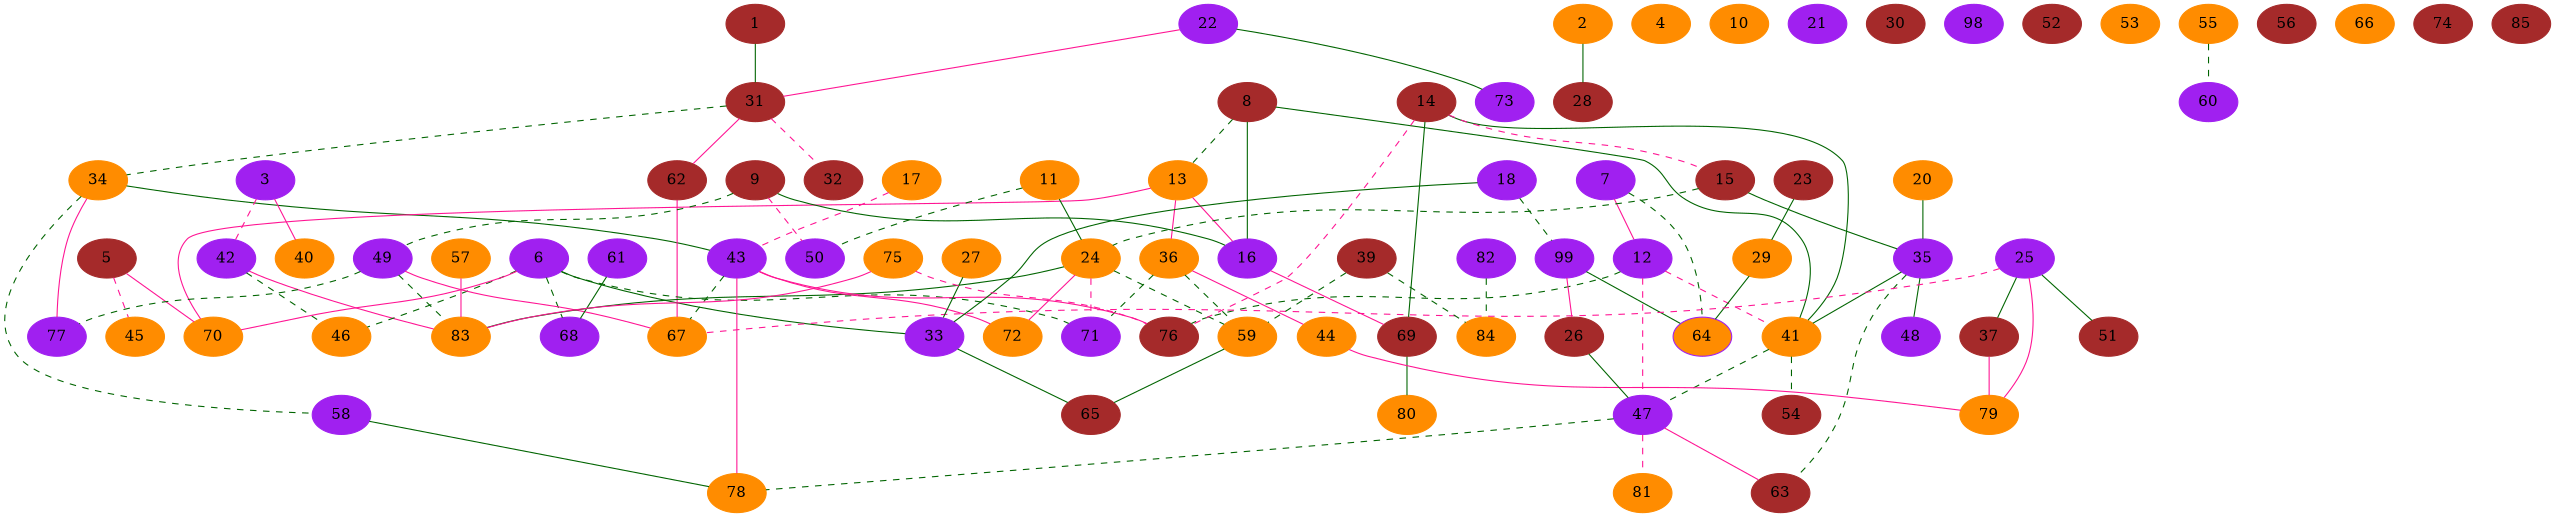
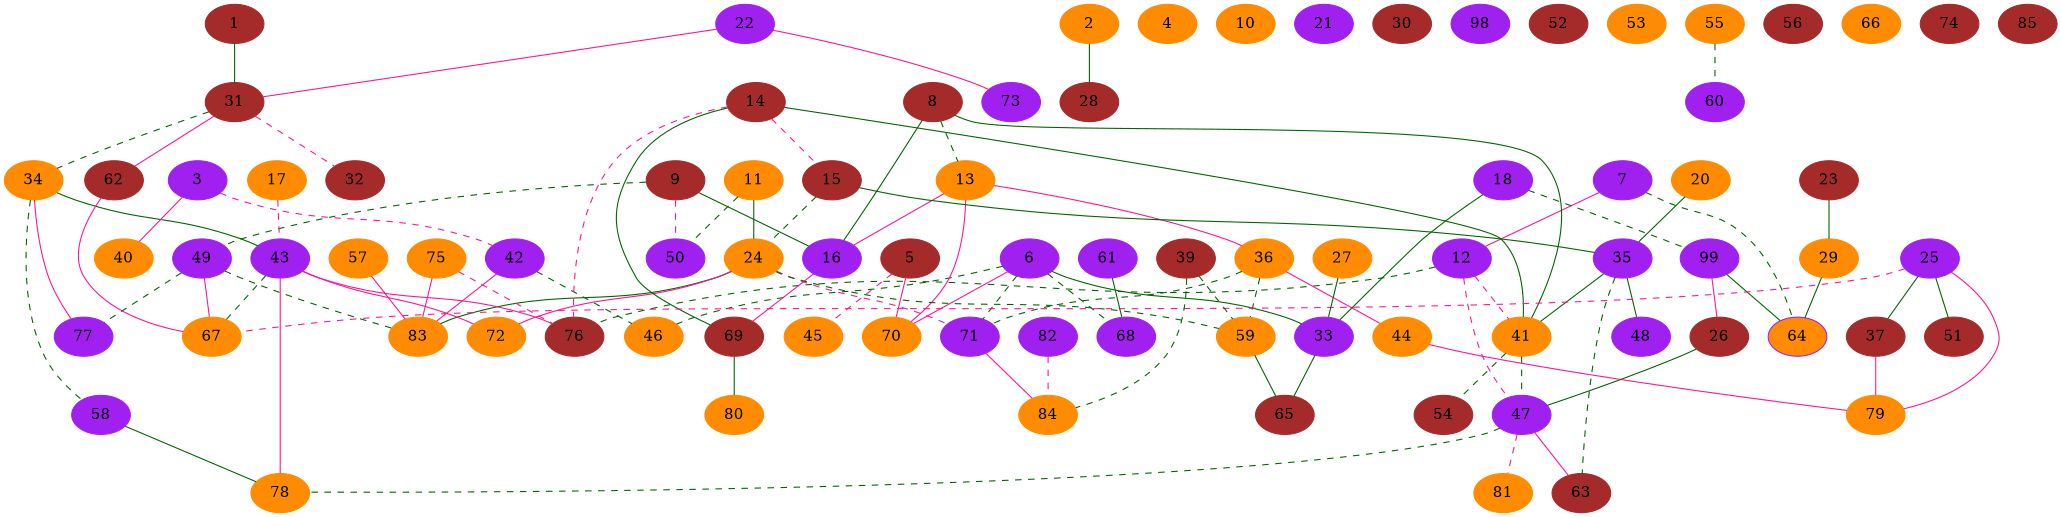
(1361, 53) -> (882, 55)
(1486, 291) -> (1048, 376)
none -> (1009, 376)
